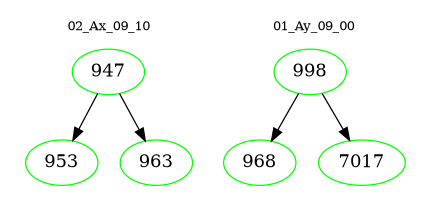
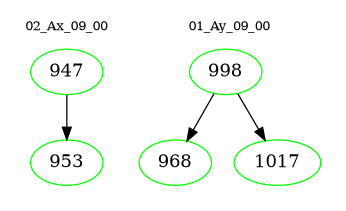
(109, 27) -> (67, 27)
(156, 163) -> none
(362, 163) -> (277, 163)
